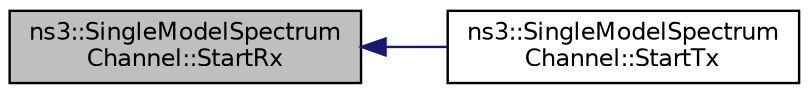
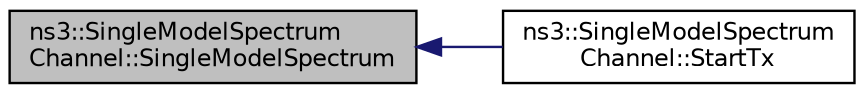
(185, 47) -> (213, 47)
